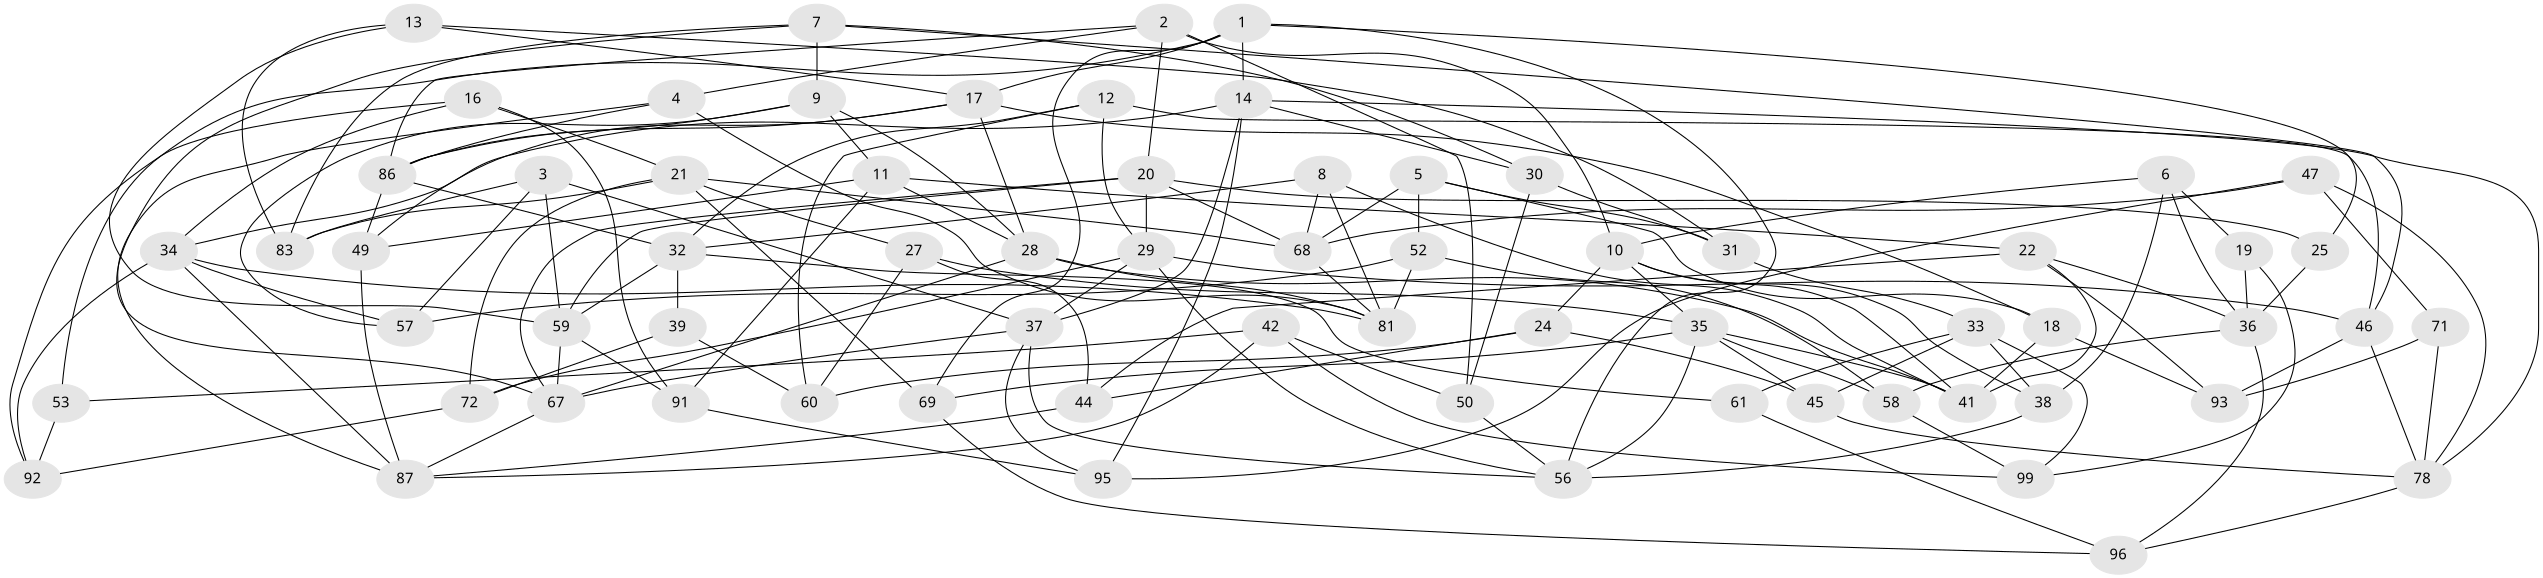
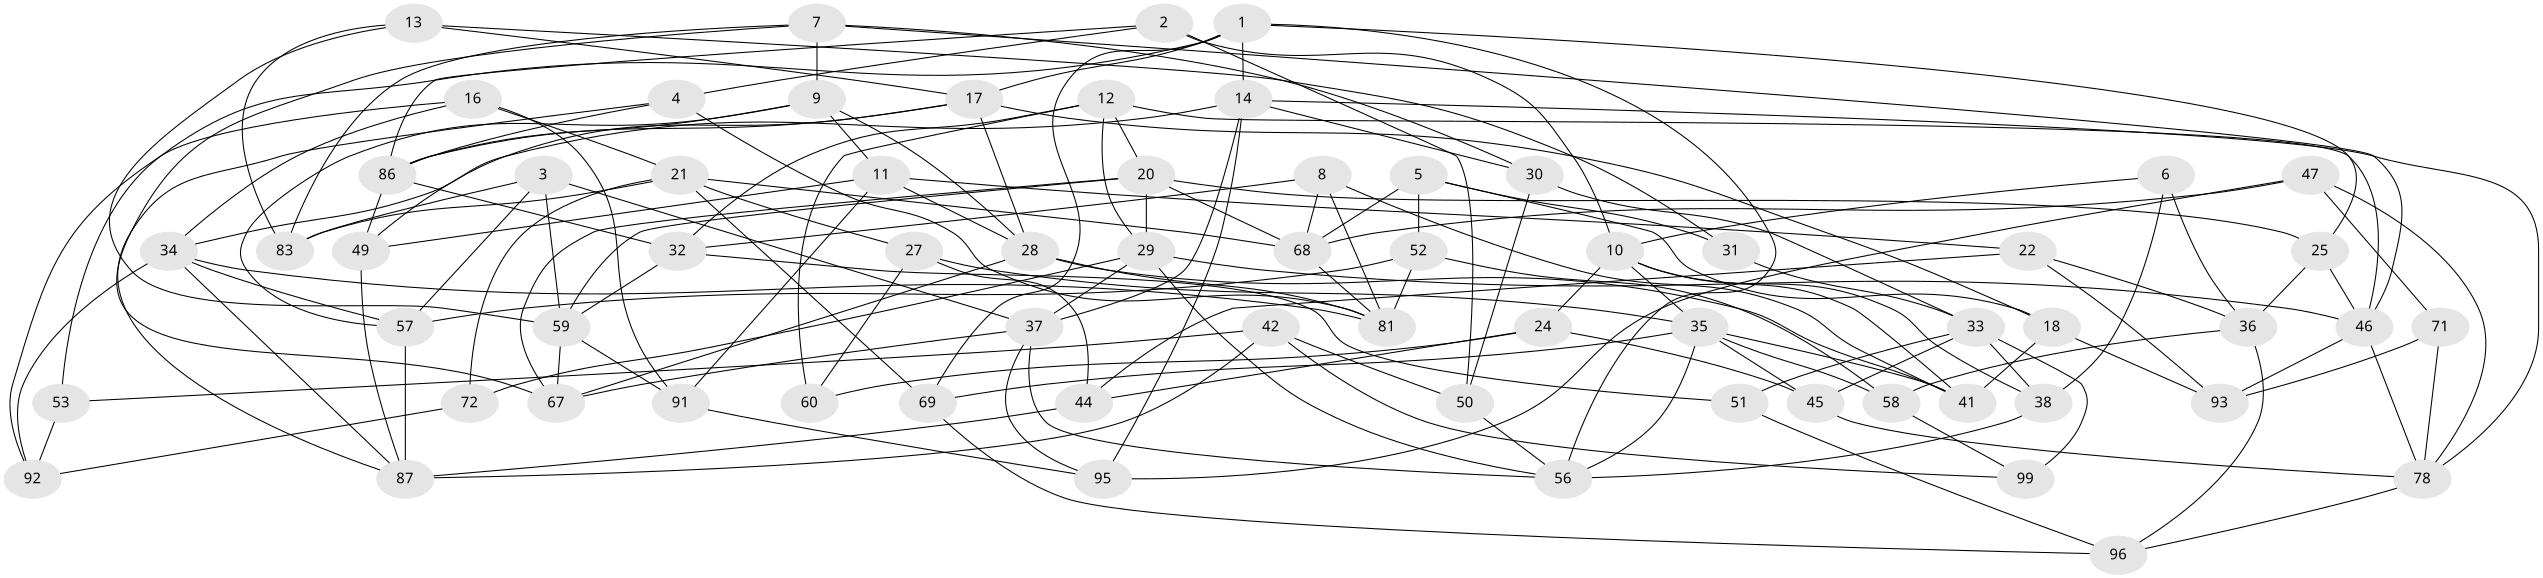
(1155, 99) -> (1126, 137)
(1633, 213) -> (1791, 242)
(2244, 251) -> none
none -> (2342, 289)
(678, 327) -> none
(2080, 359) -> none
(1740, 403) -> (1740, 403)
(481, 441) -> (405, 403)
